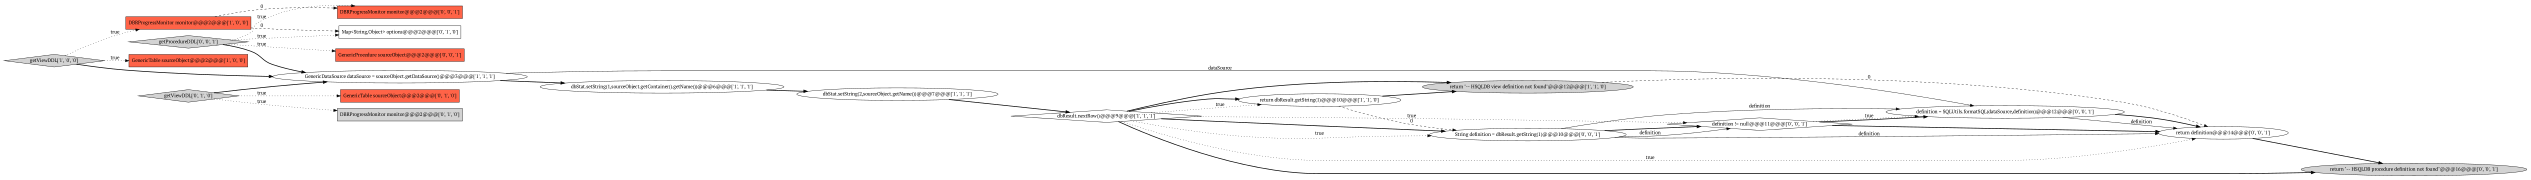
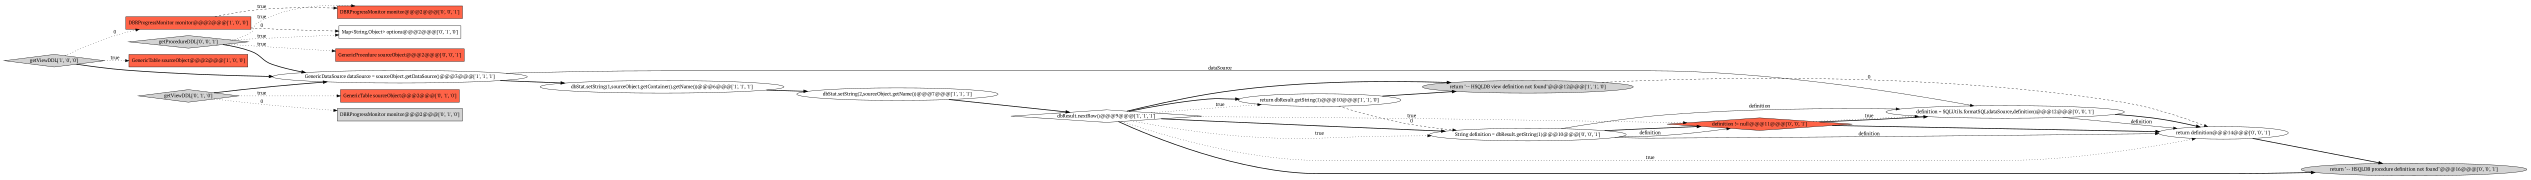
(262, 7) -> (262, 7)
(115, 32) -> (115, 32)
(262, 102) -> (262, 102)
(1760, 124) -> (1760, 124)
